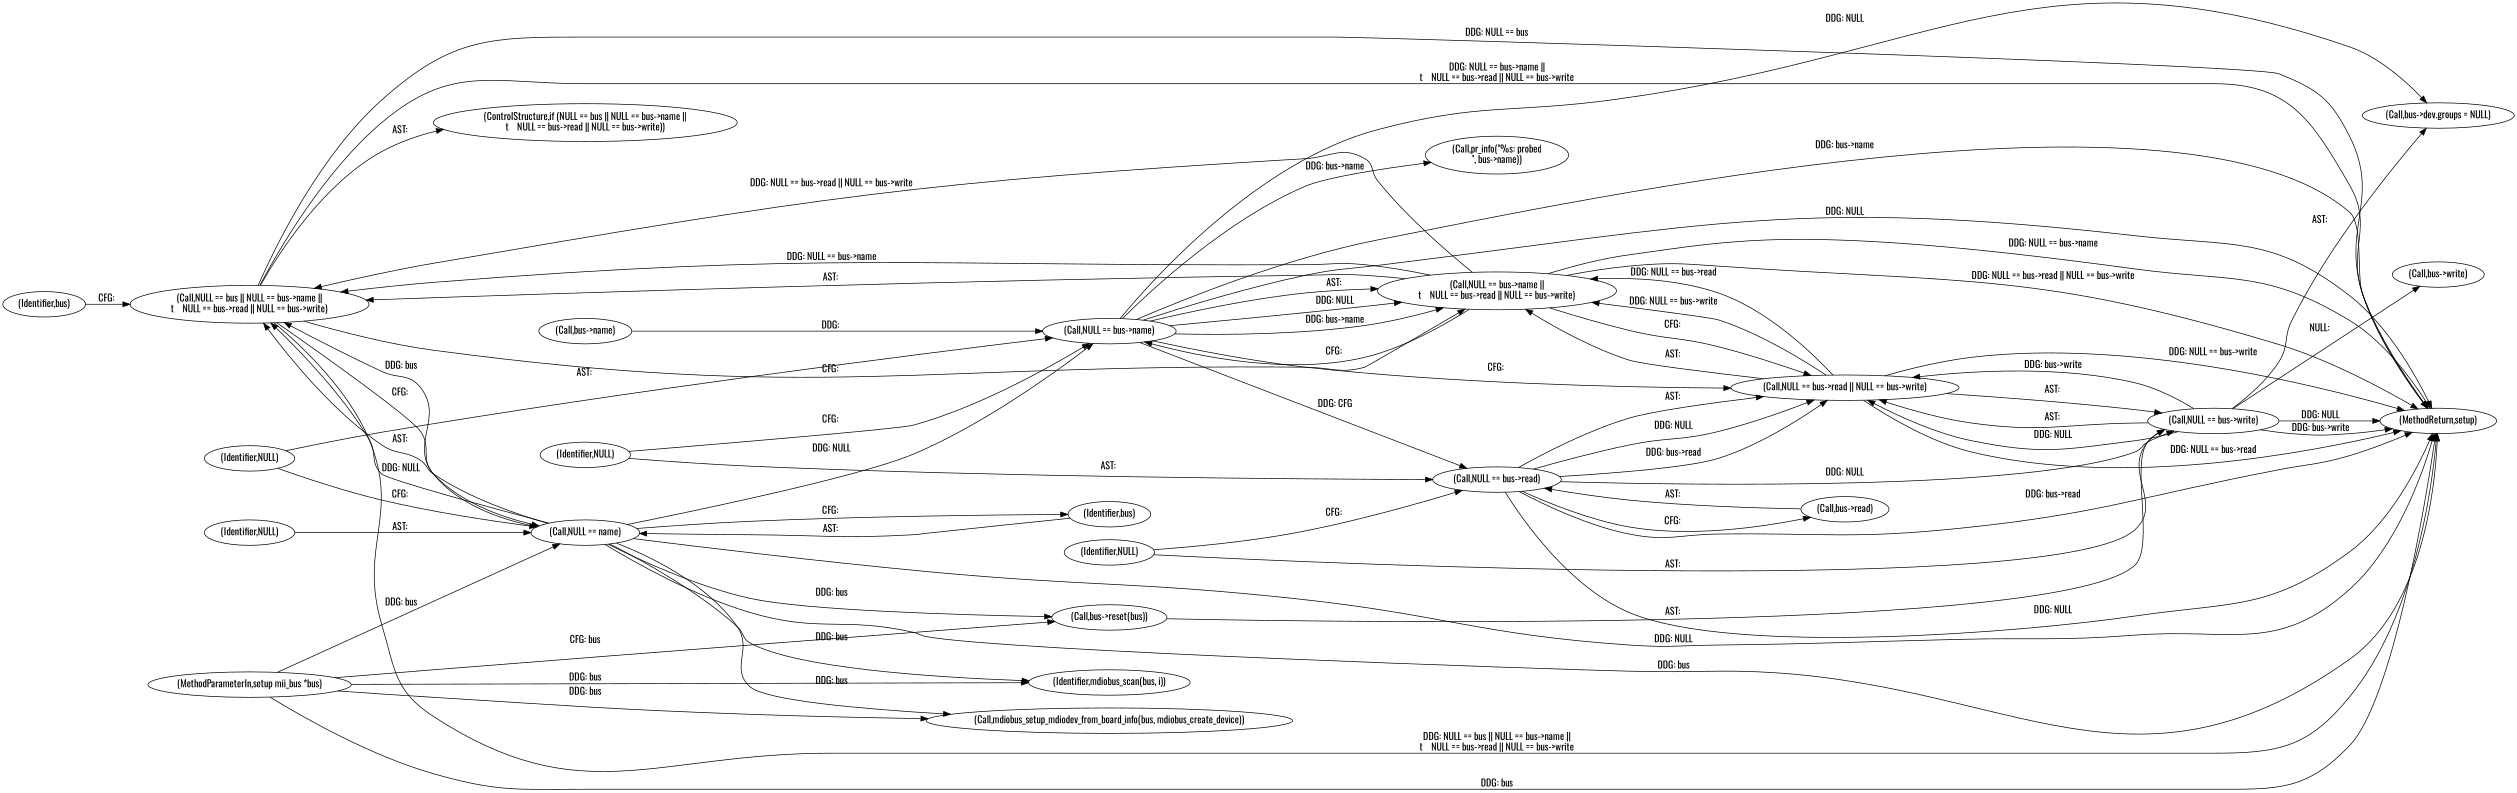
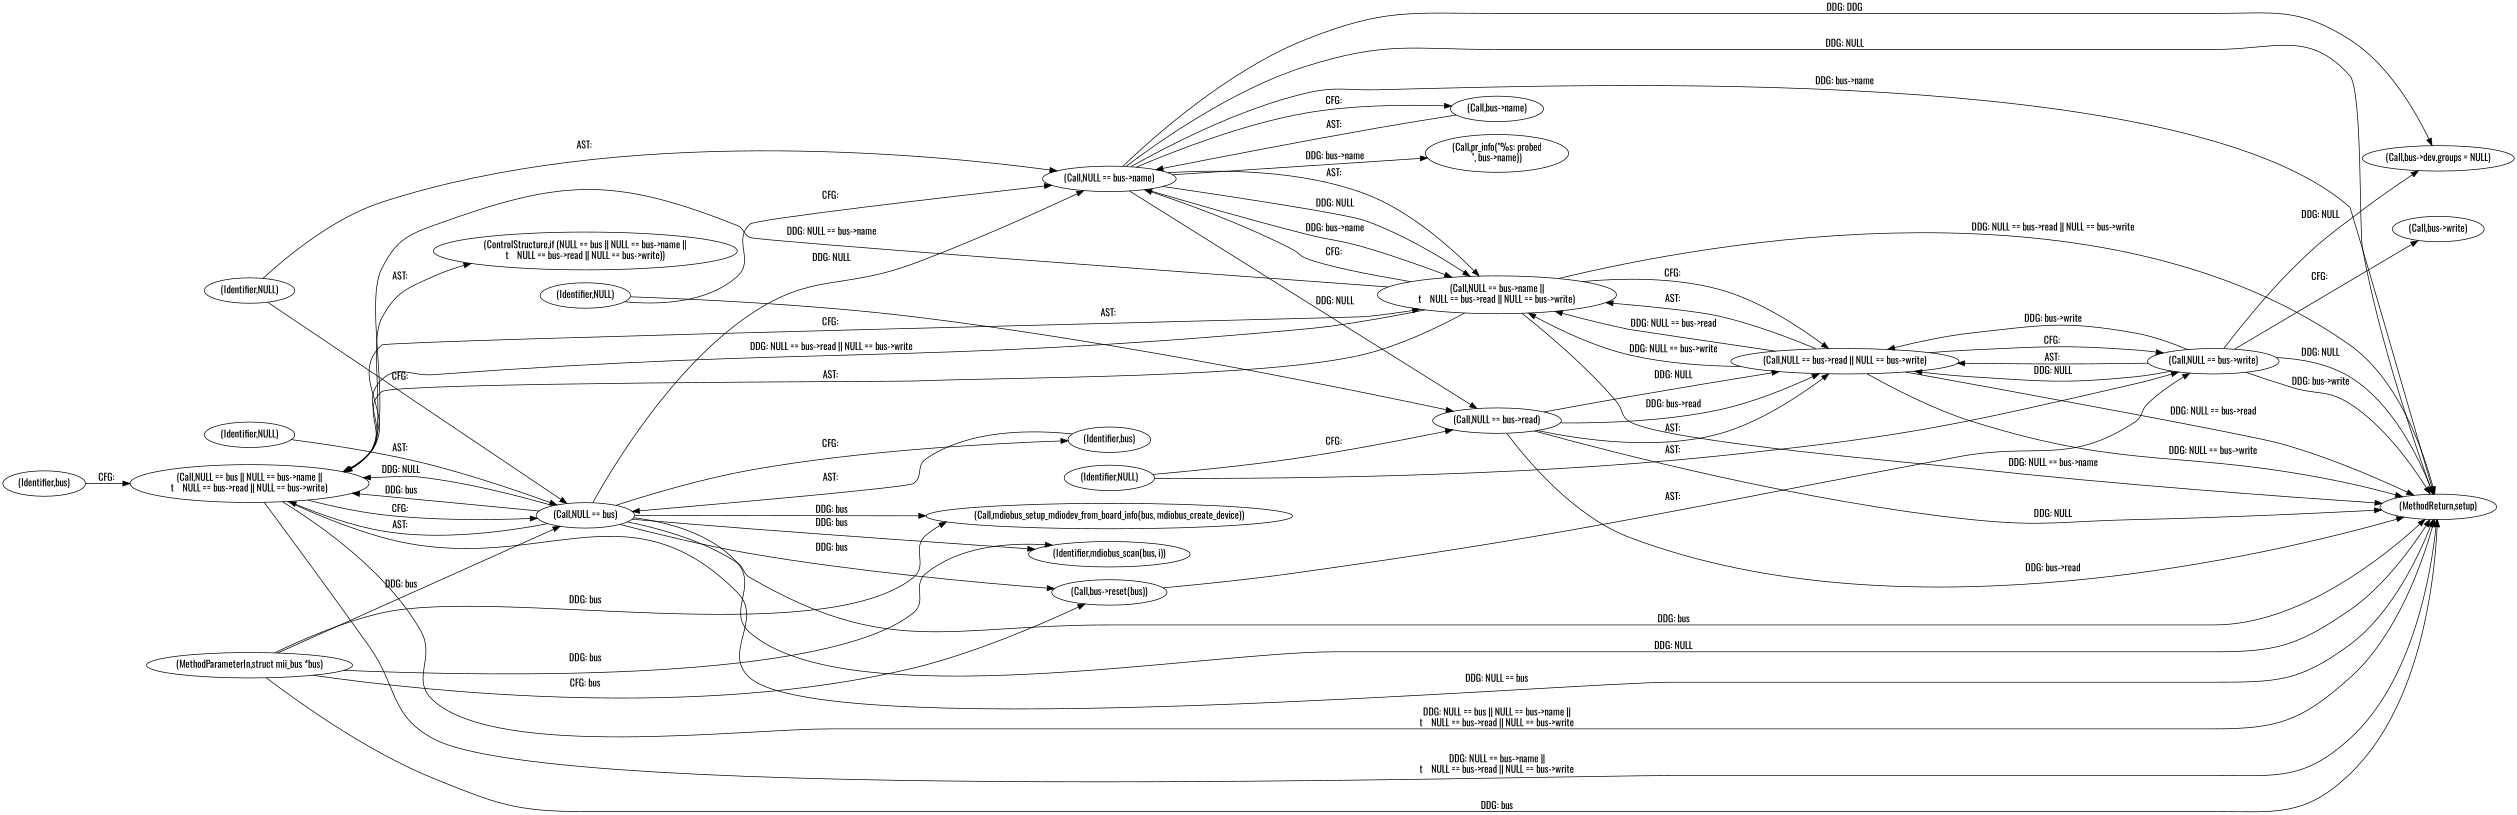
(1845, 19) -> (1845, 8)
(2321, 221) -> (2321, 215)
(832, 326) -> (1335, 125)
(2321, 329) -> (2321, 277)
(1437, 378) -> (1286, 117)
(2053, 390) -> (2053, 341)
(1335, 404) -> (1335, 302)
(1868, 482) -> none
(1845, 509) -> none
(585, 533) -> (585, 515)
(250, 685) -> (250, 665)
